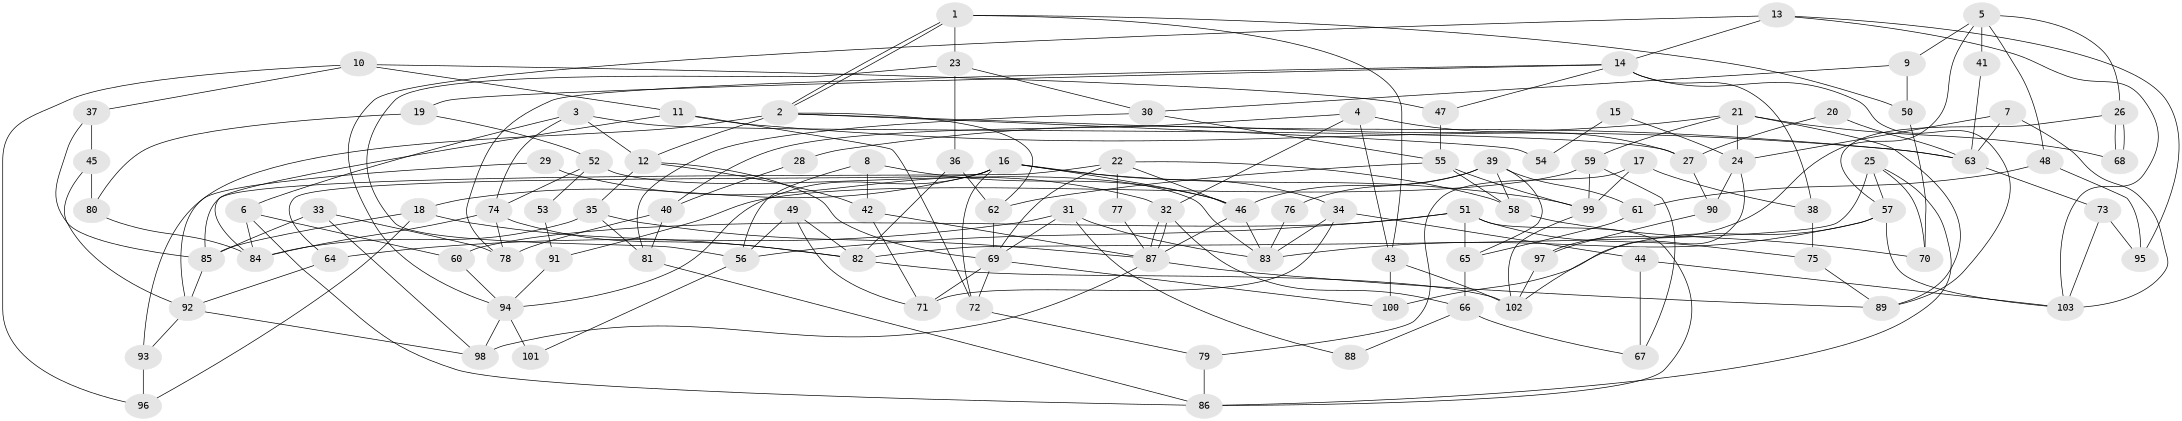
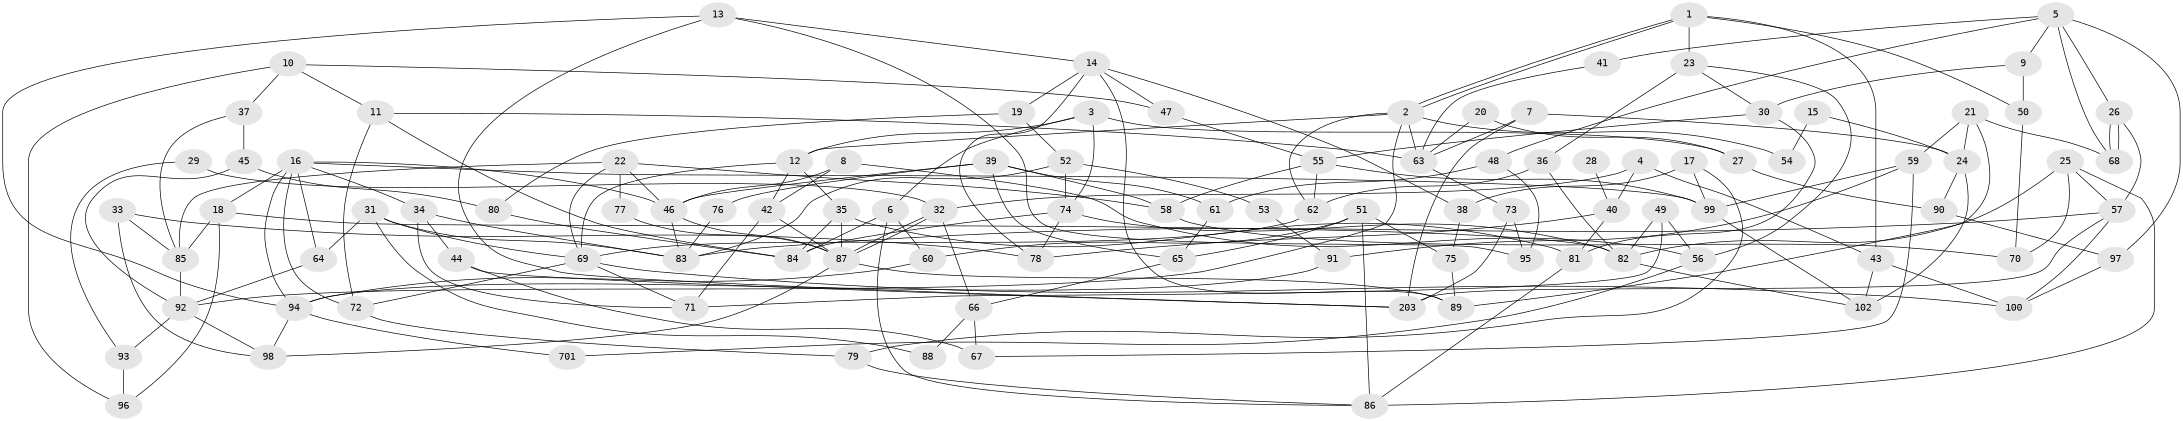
none -> (2076, 91)
(1267, 129) -> none
(1525, 132) -> none
(1103, 234) -> none
(1525, 286) -> (2065, 284)
(2065, 308) -> (1407, 308)
(530, 357) -> (567, 357)
